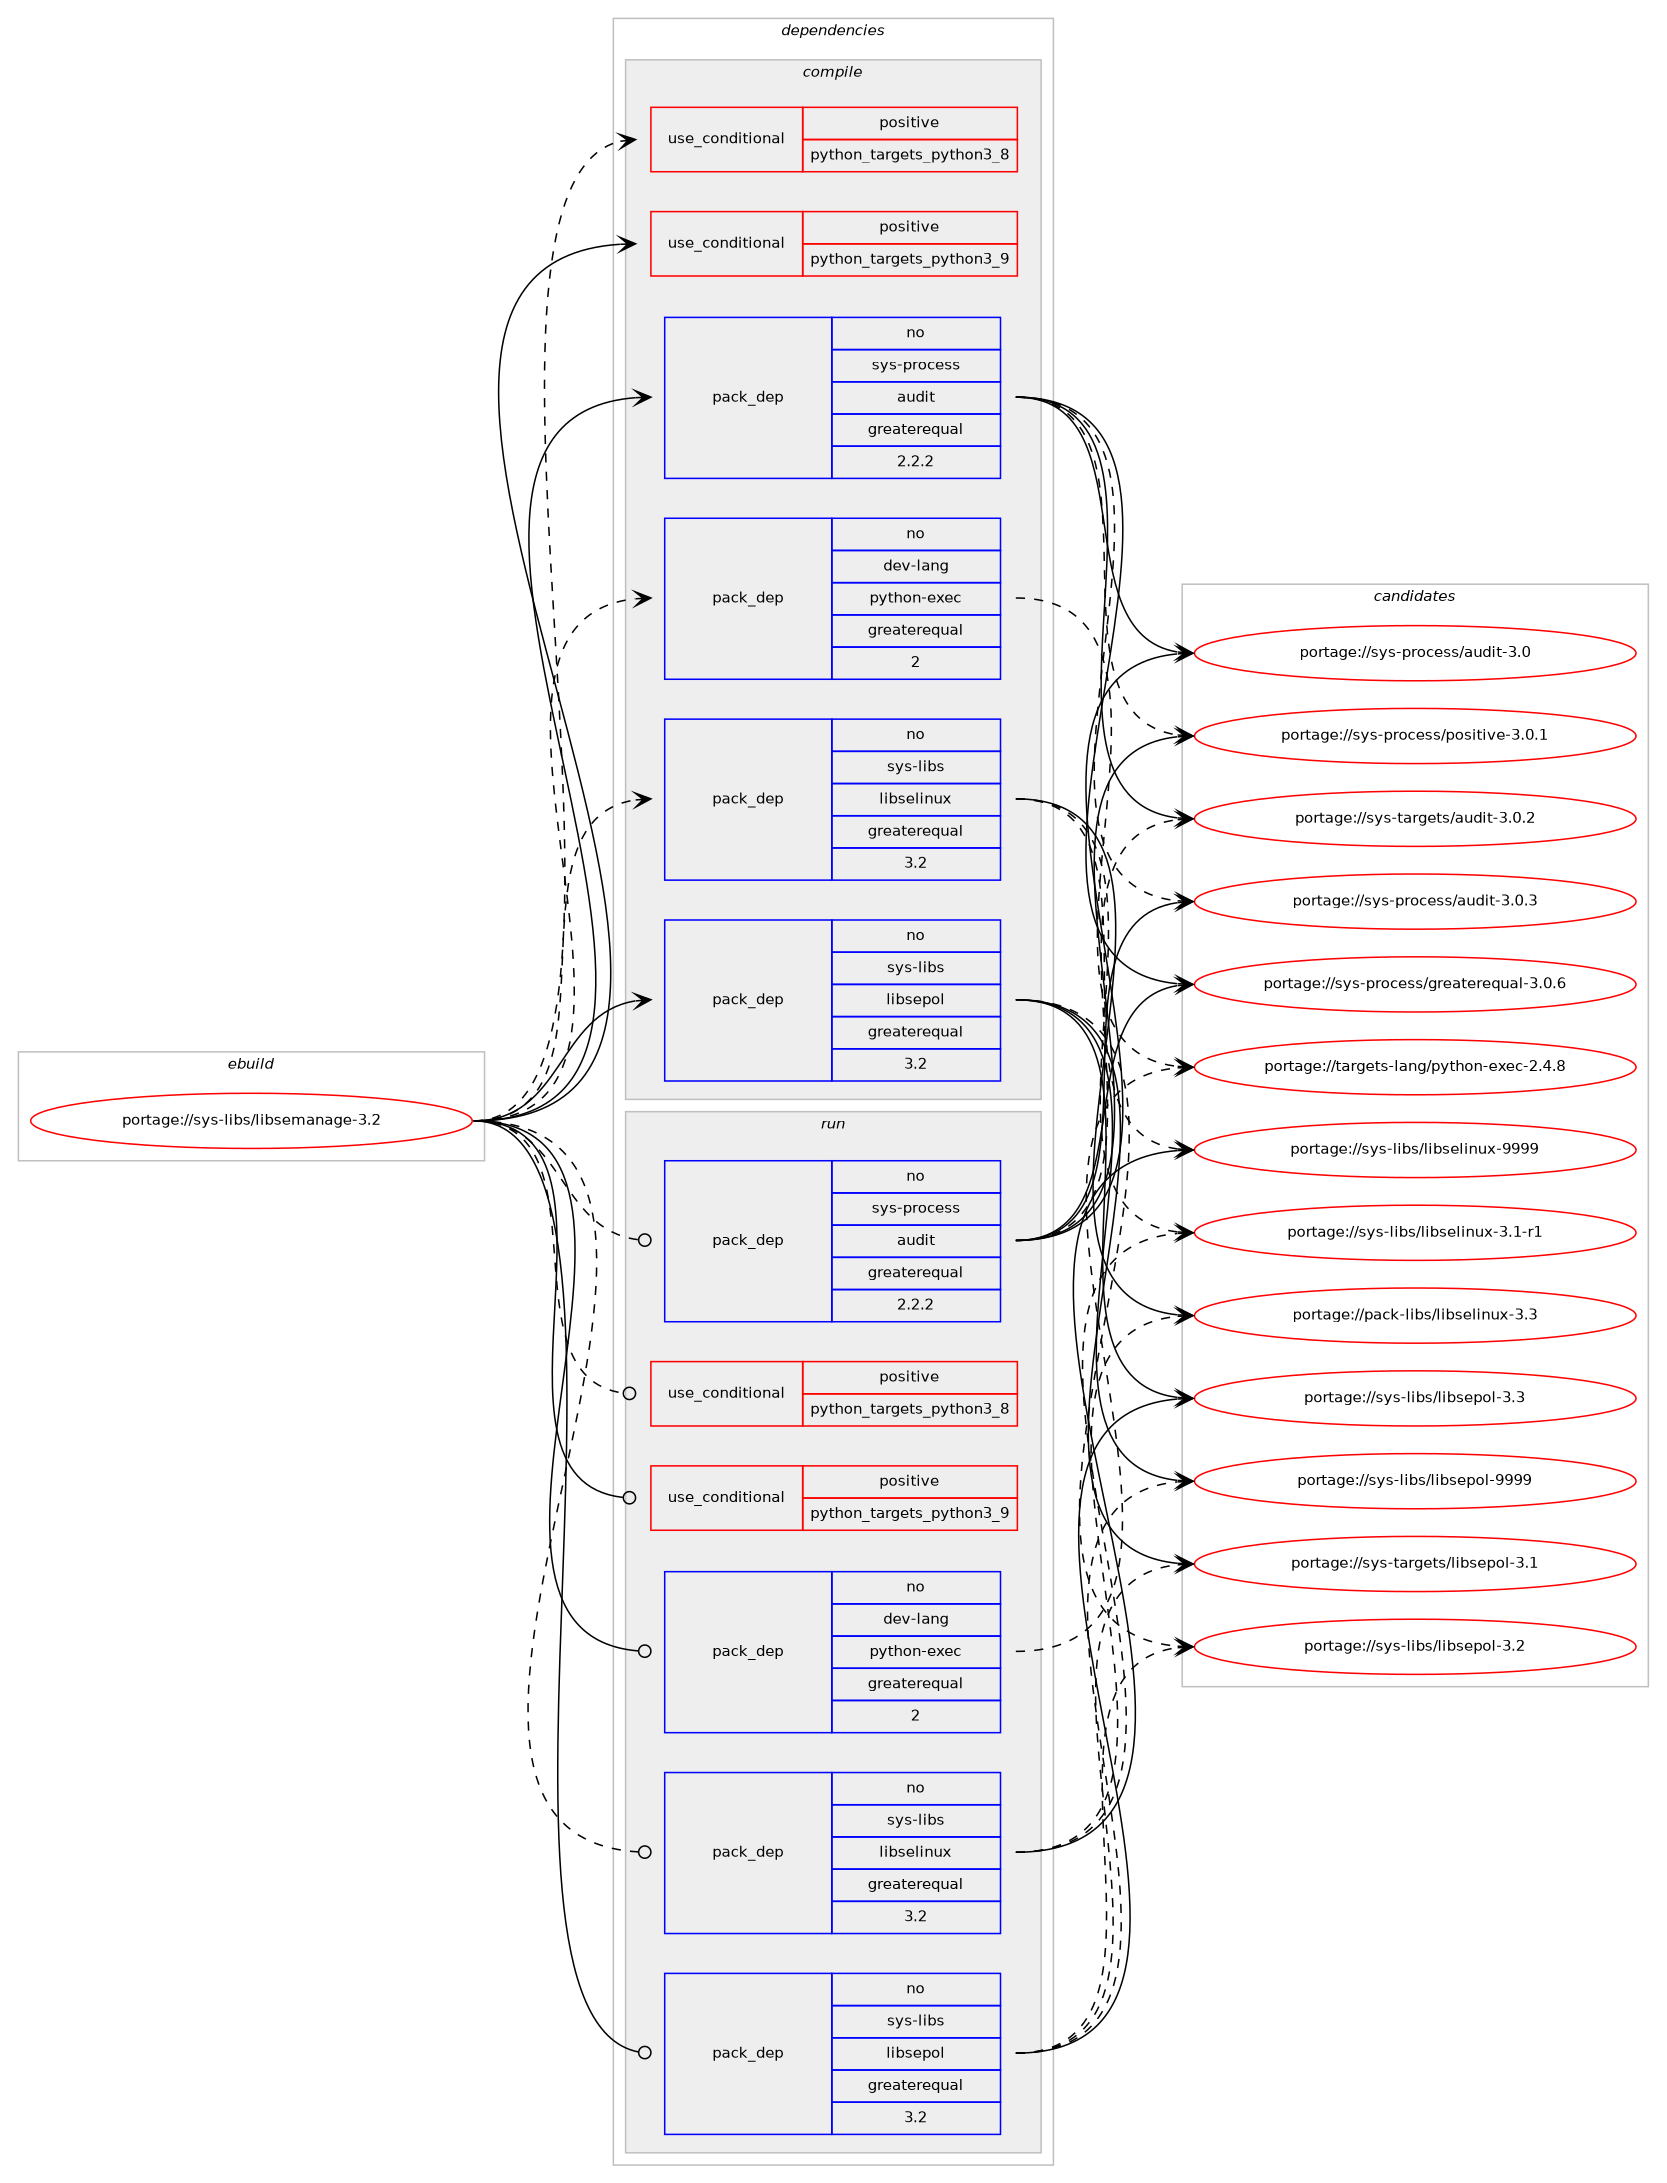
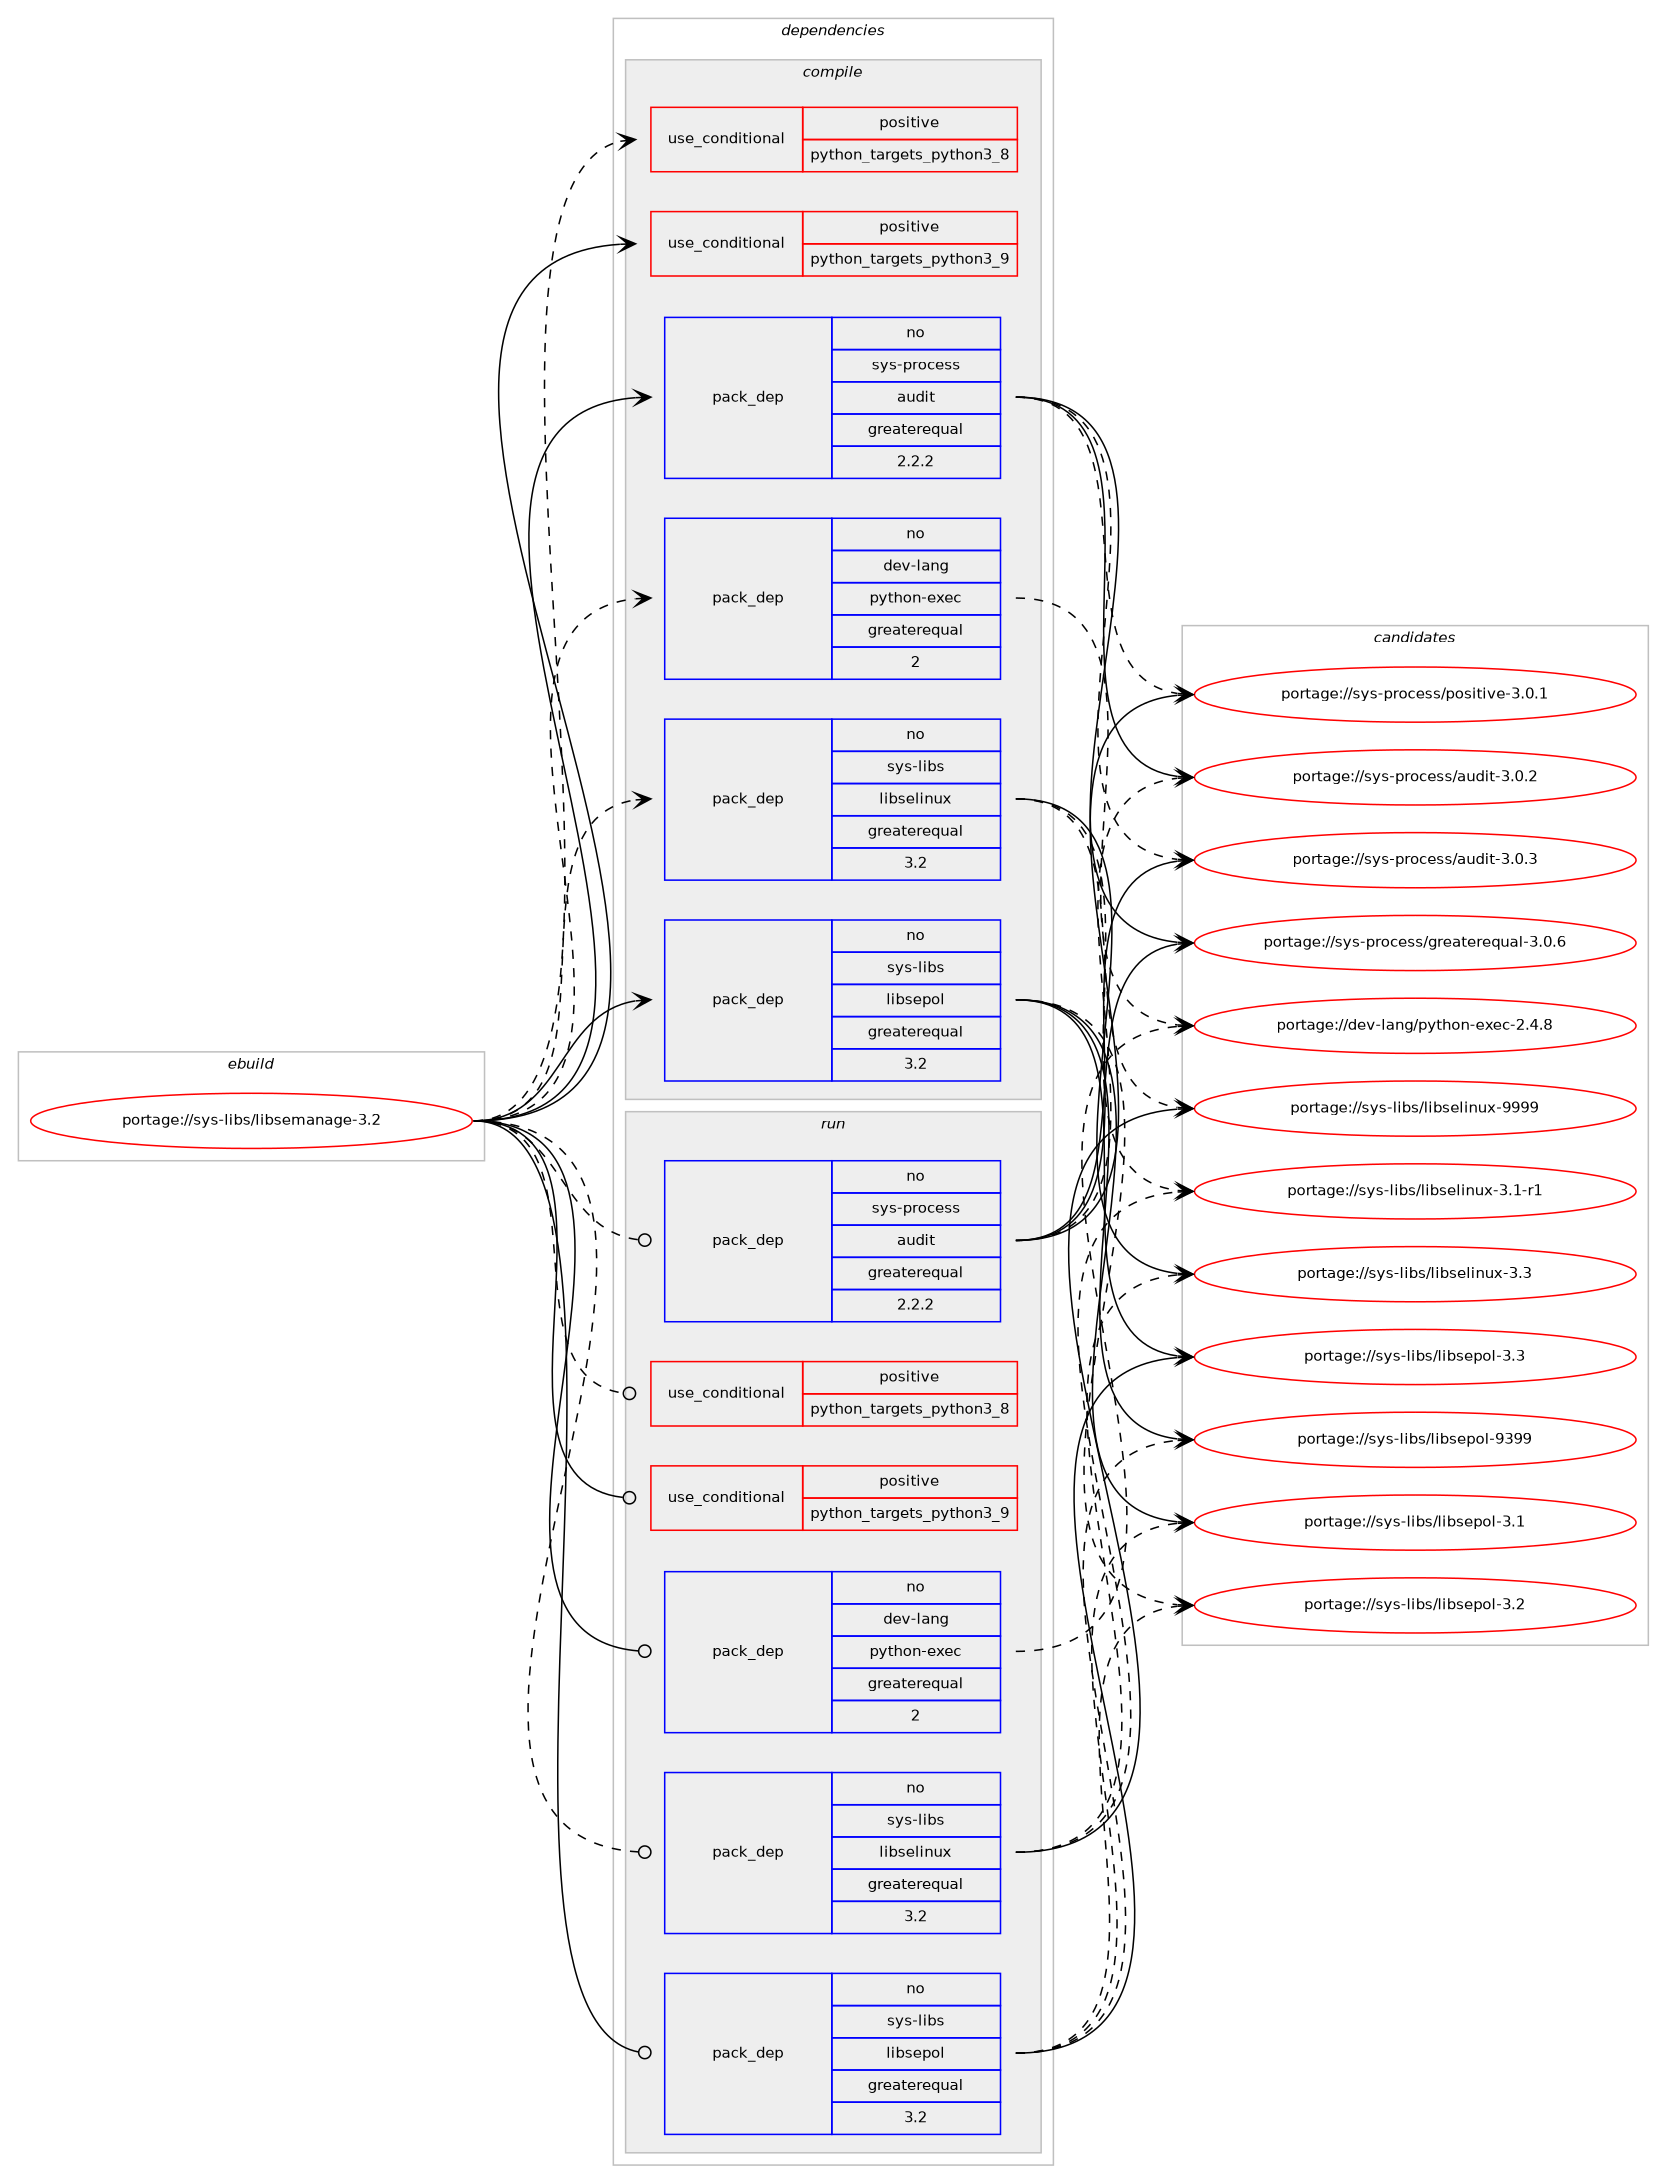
(1415, 653) -> none
(1415, 819) -> (1415, 777)
(1415, 1067) -> (1415, 1026)
(1415, 1316) -> (1415, 1274)
(1415, 1481) -> (1415, 1440)
(1415, 1564) -> (1415, 1523)
